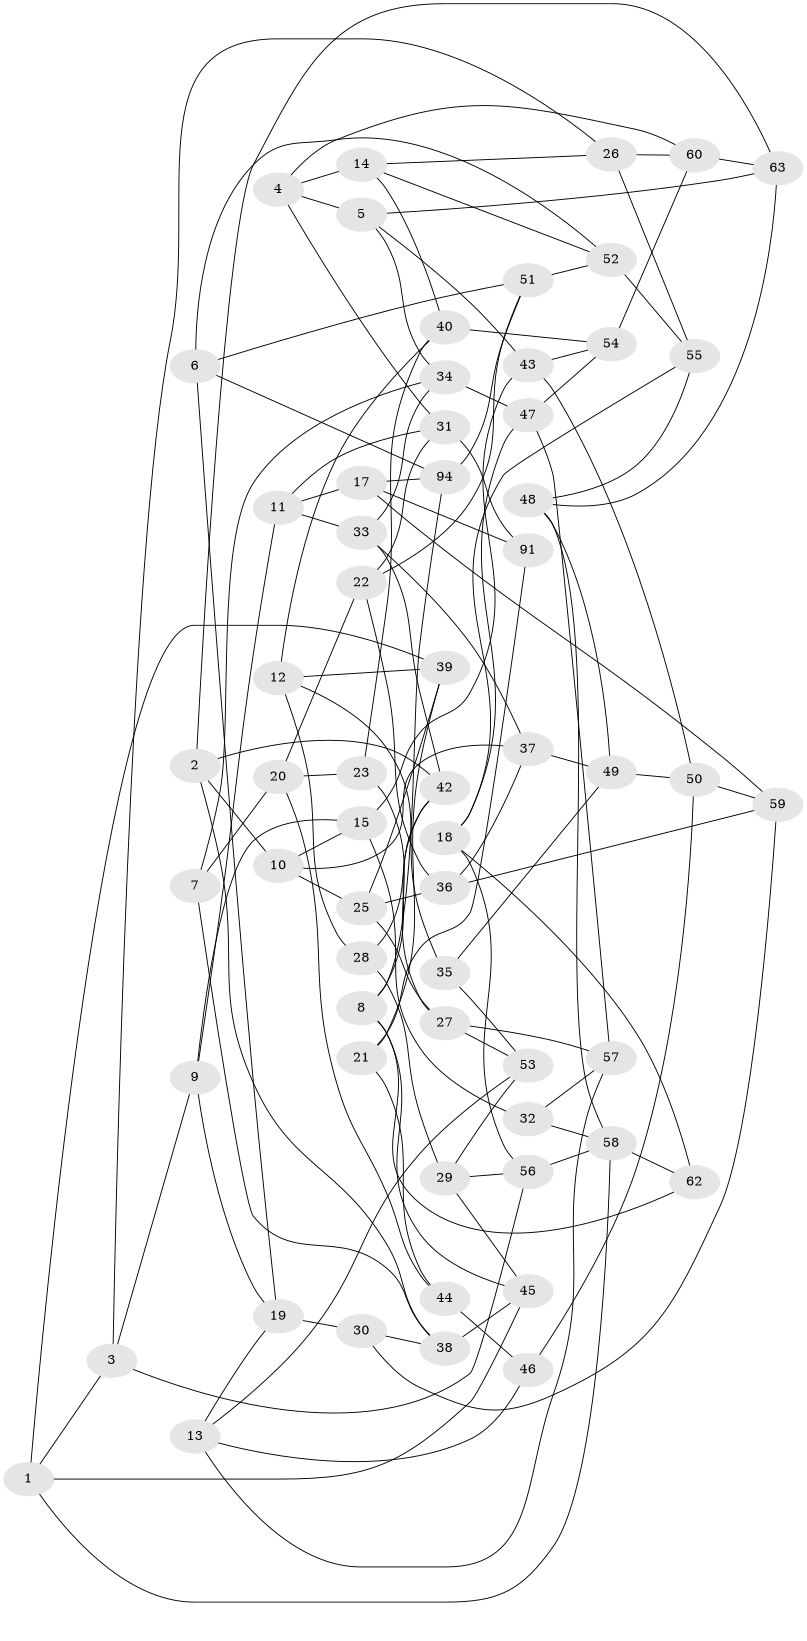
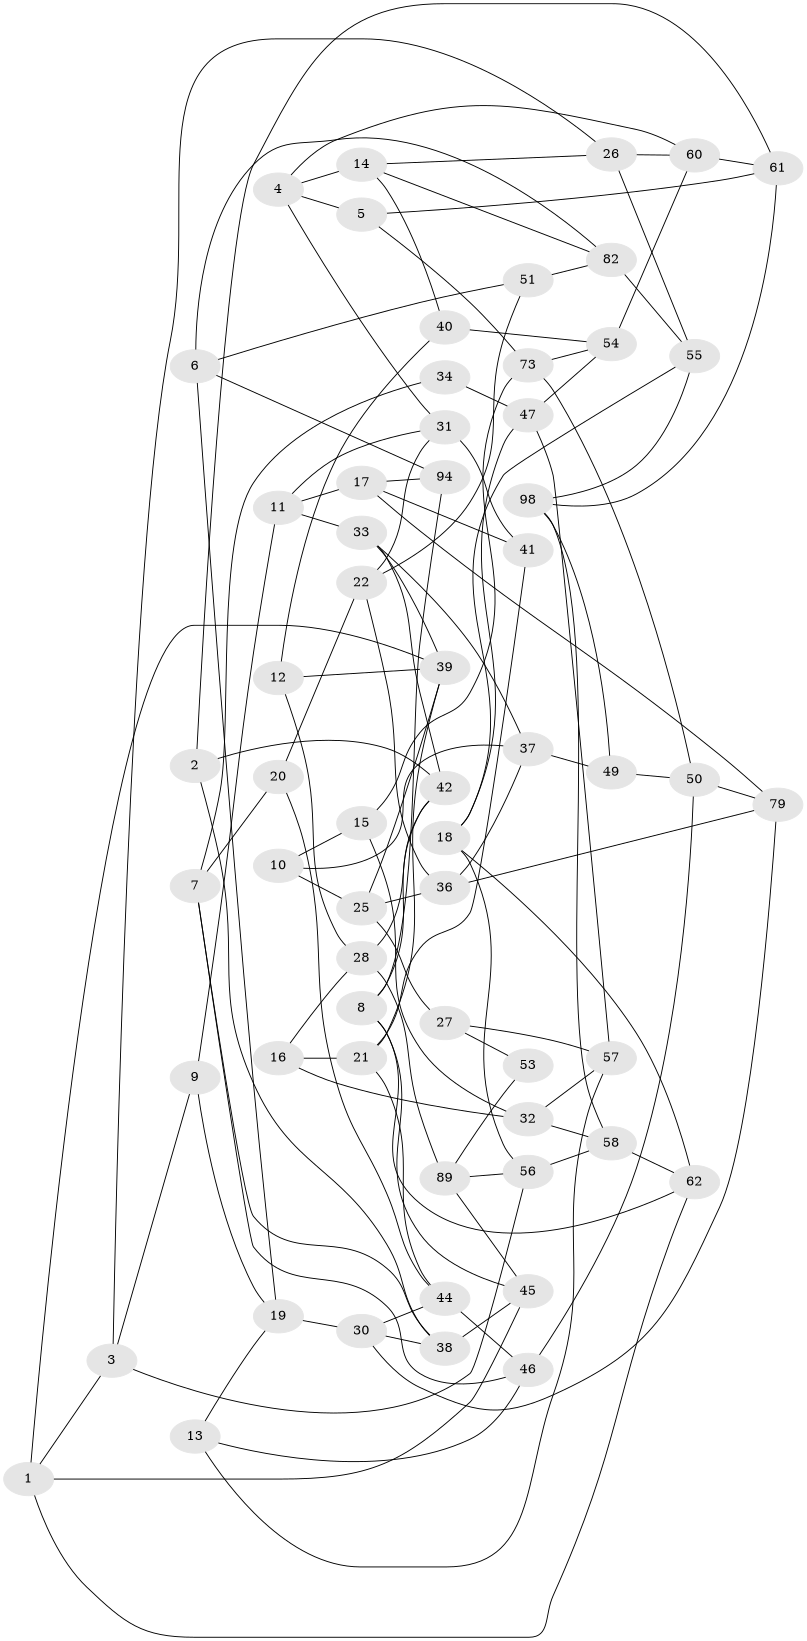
(778, 168) -> (778, 168)
(611, 260) -> (611, 260)
(402, 297) -> none
(528, 365) -> (528, 365)
(488, 408) -> none
(404, 452) -> (411, 597)
(528, 500) -> (528, 500)
(528, 550) -> (528, 550)
(362, 773) -> none
(778, 805) -> (778, 805)
(238, 818) -> none
(241, 860) -> none
(445, 973) -> none
none -> (278, 1058)
(445, 1178) -> (445, 1178)
none -> (250, 1231)
(355, 1260) -> none
none -> (403, 1315)
(483, 1599) -> (483, 1637)
